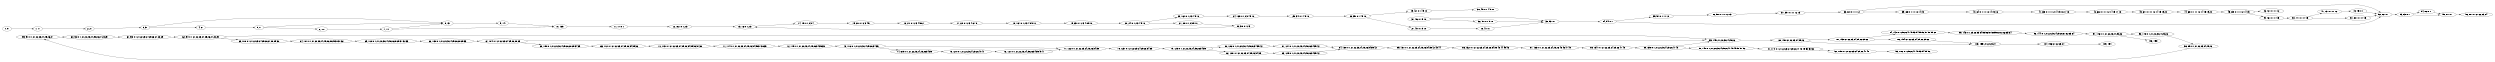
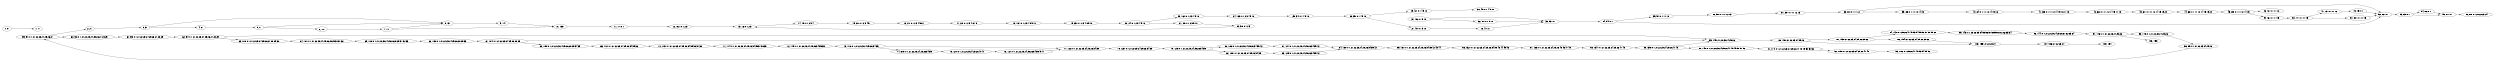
(2477, 15) -> (2477, 15)
(63, 29) -> (67, 32)
